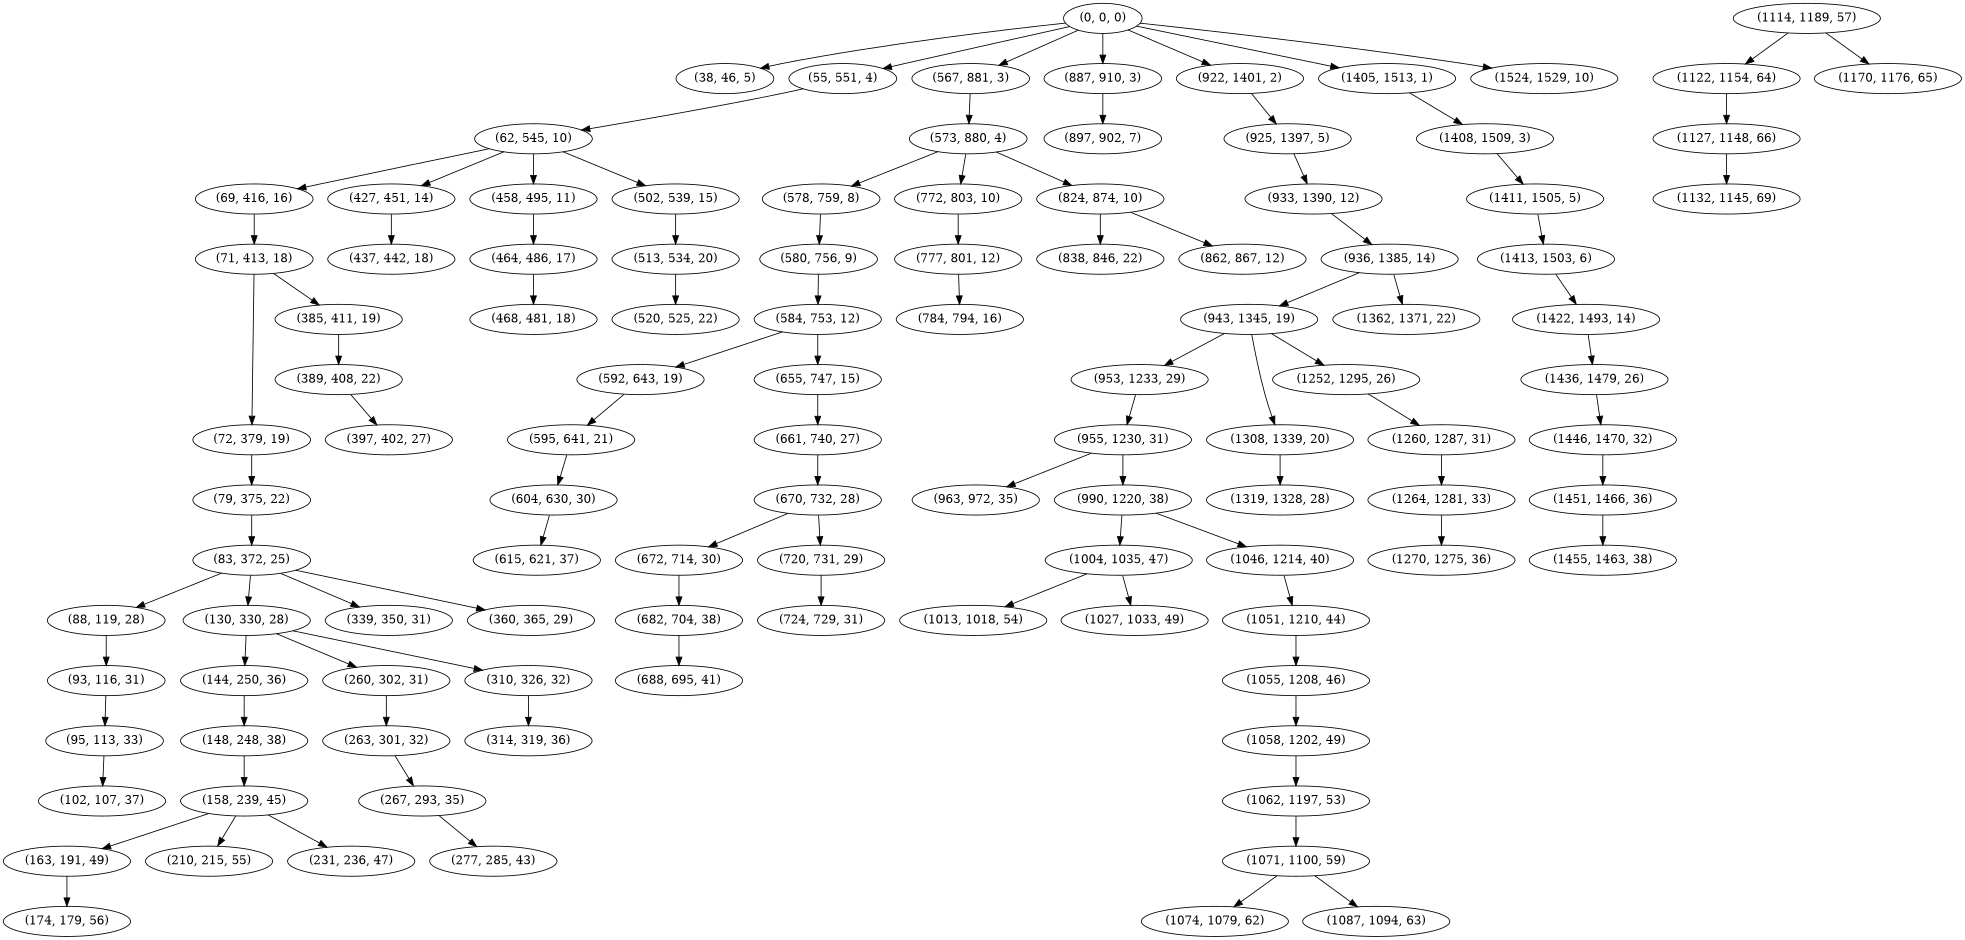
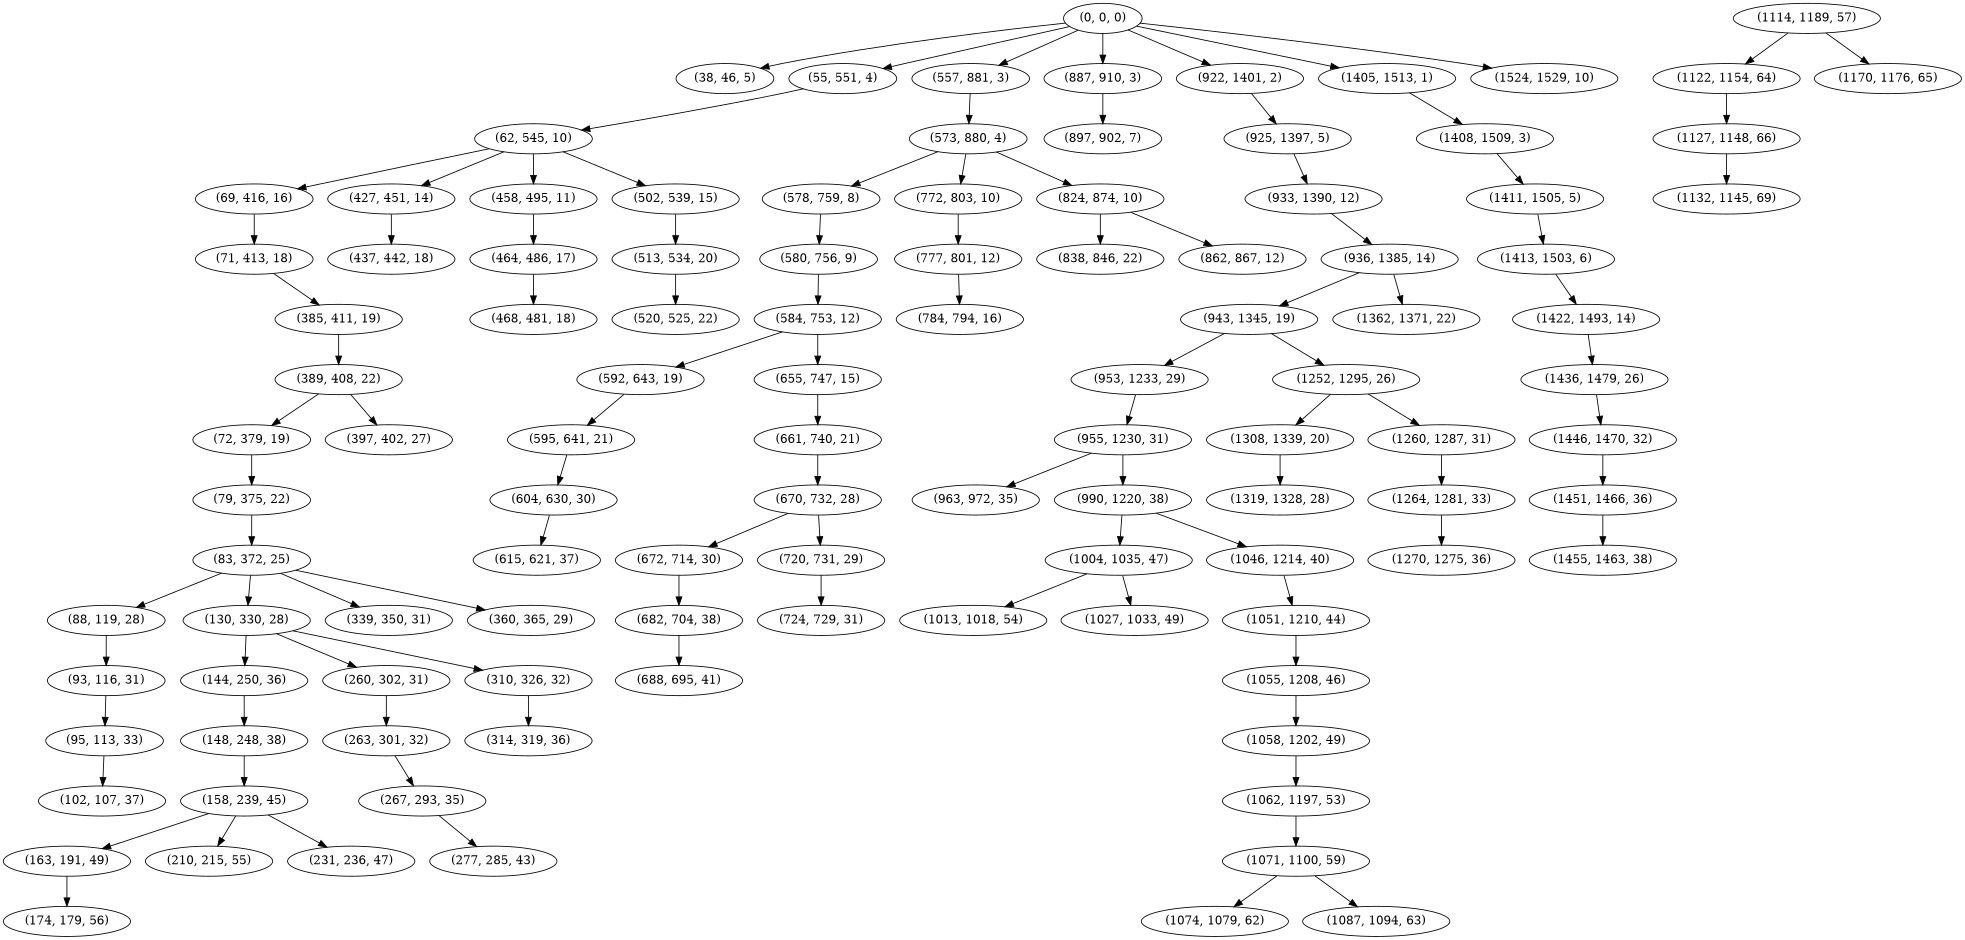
(971, 79) -> (971, 79)
(253, 345) -> (299, 407)
(1260, 376) -> (1316, 407)
(818, 440) -> (818, 440)
